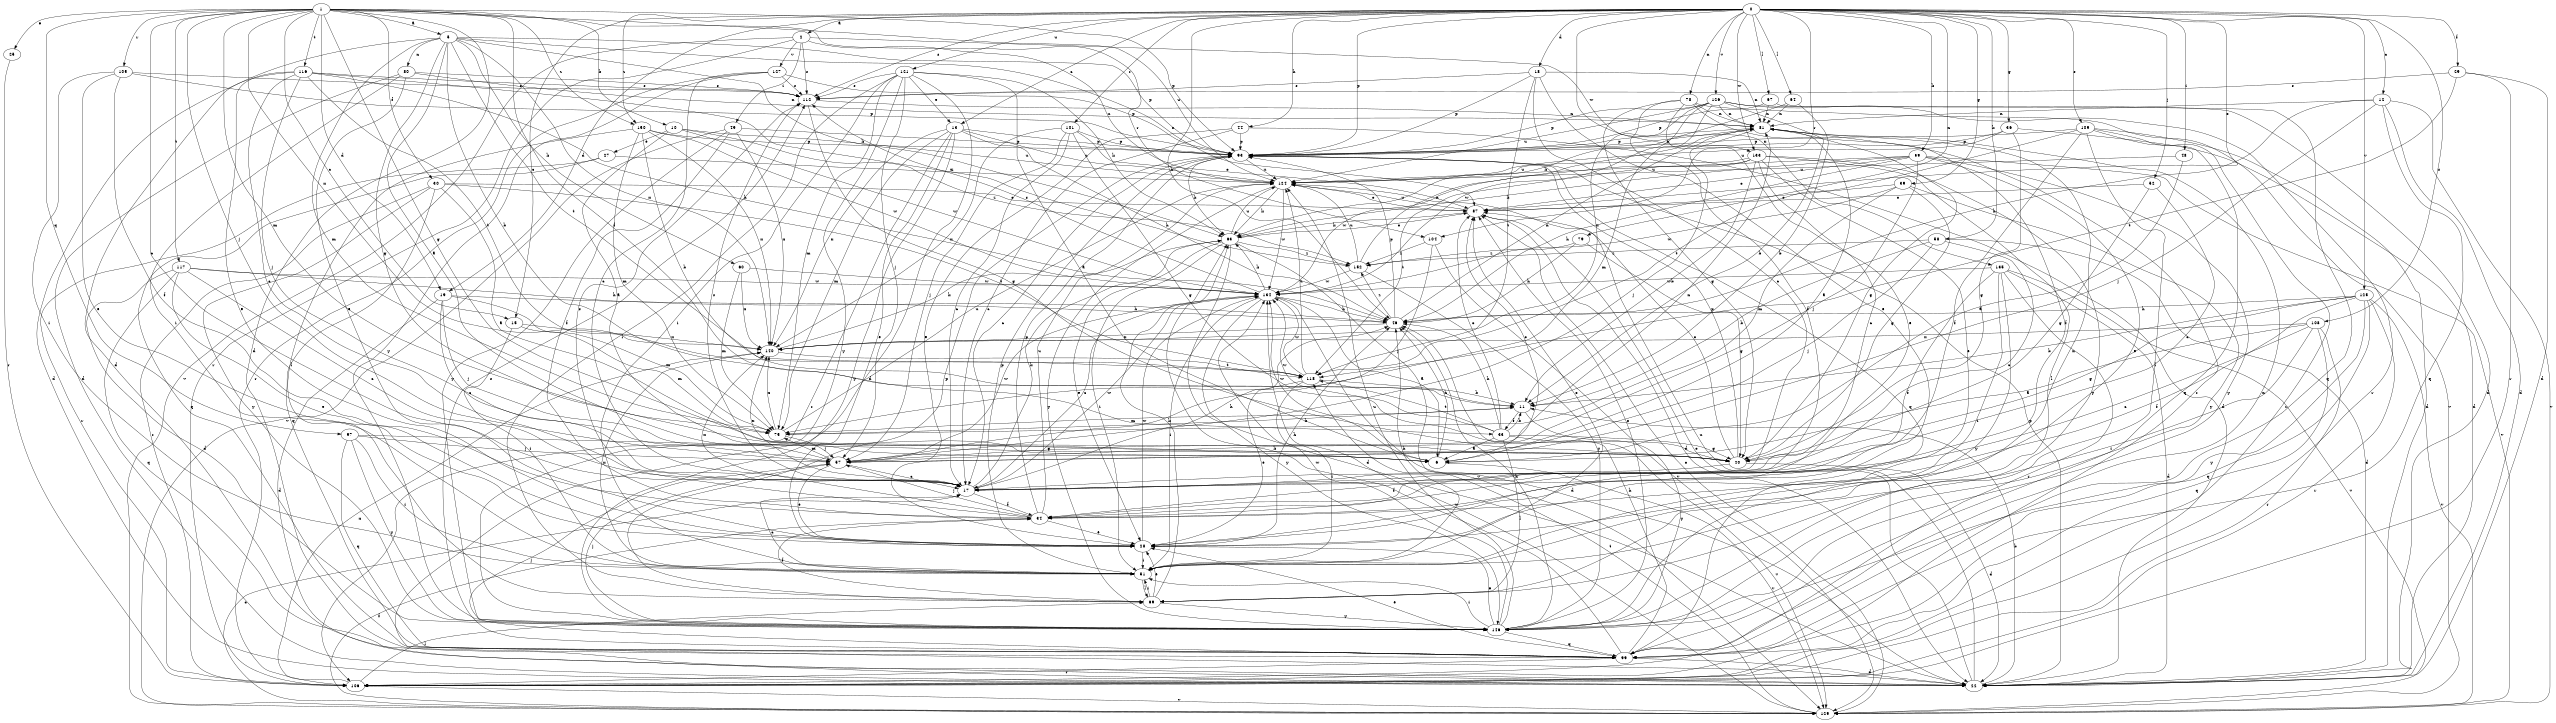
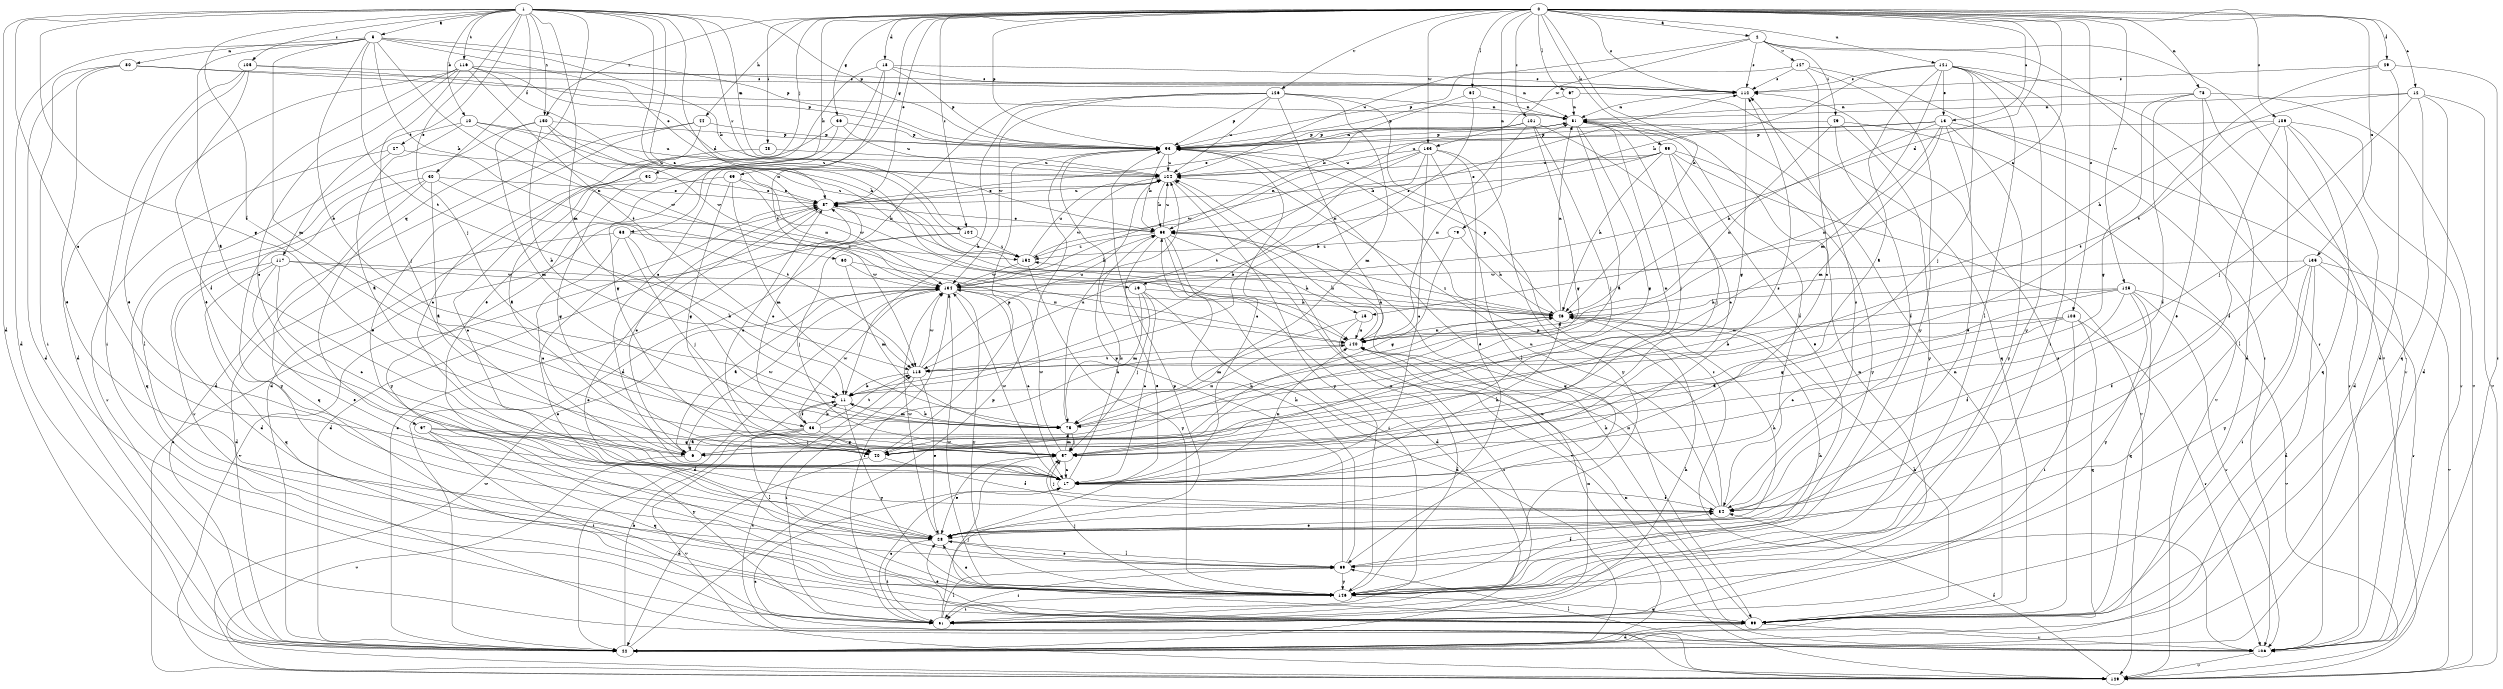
(12, 55) -> none
(743, 438) -> none
none -> (1140, 556)
